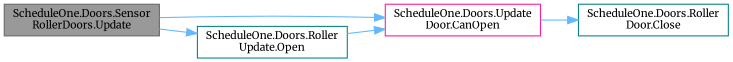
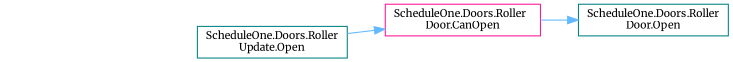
(82, 20) -> none
(463, 20) -> (463, 20)
(653, 20) -> (653, 20)
